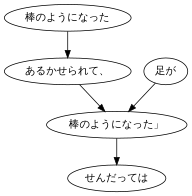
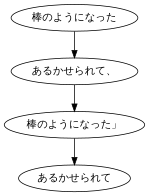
(166, 71) -> none
(117, 178) -> (74, 178)
